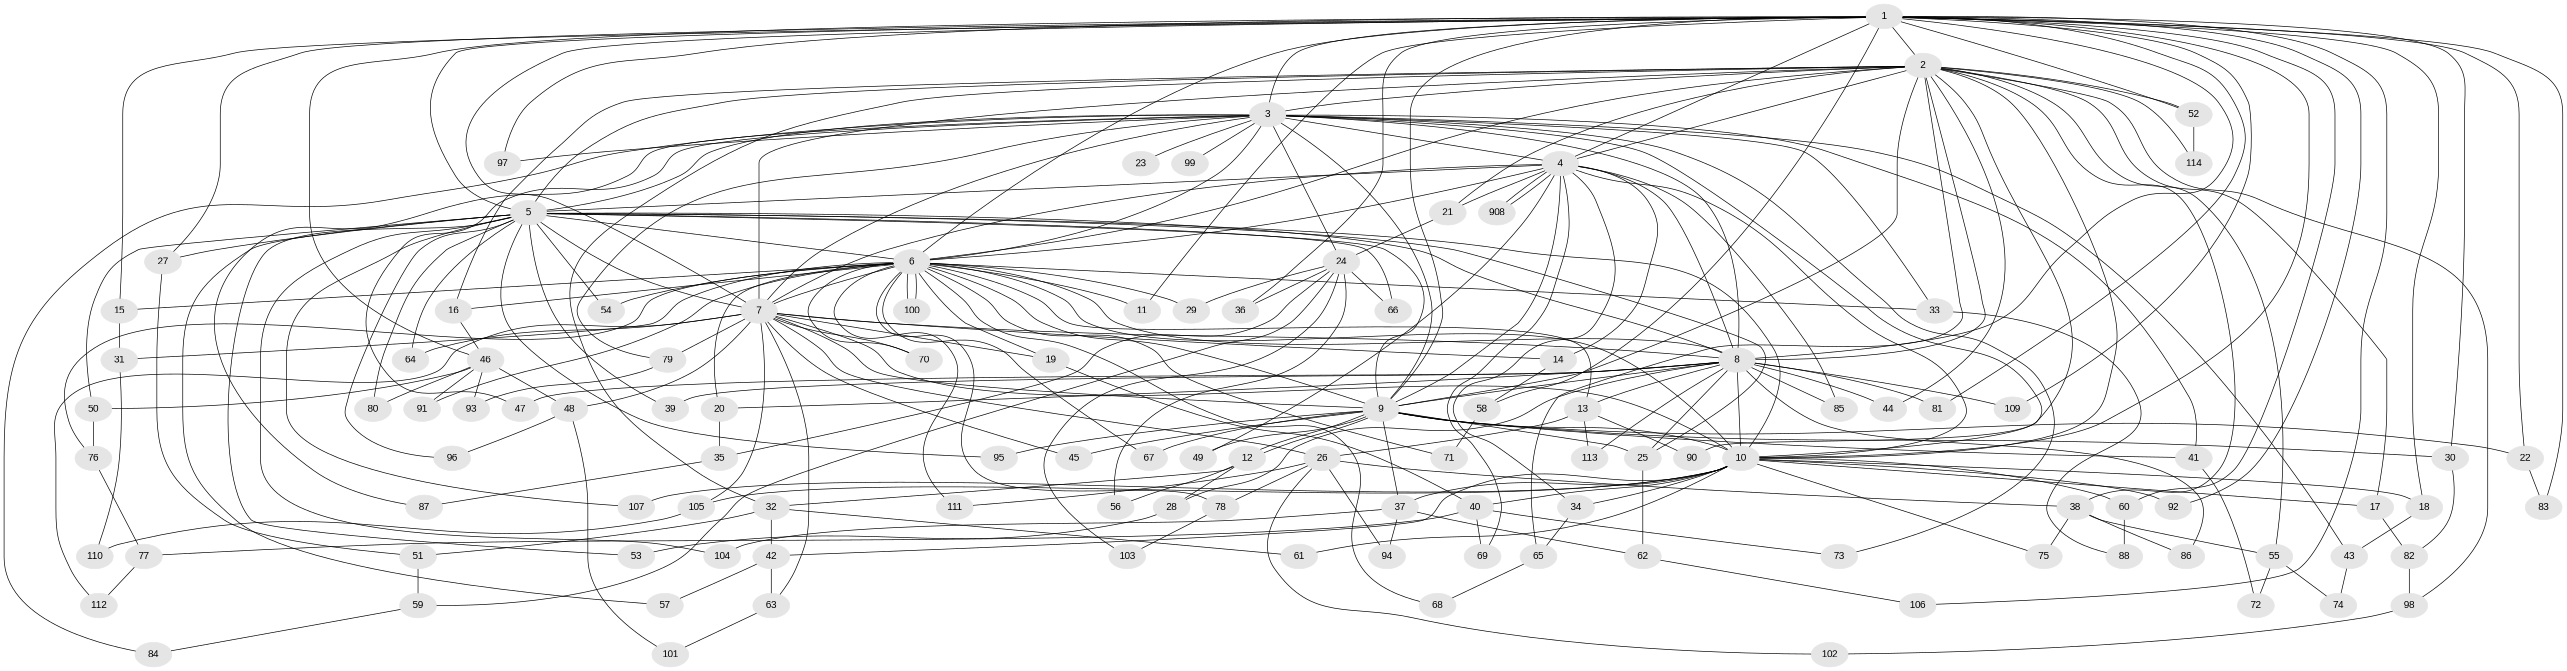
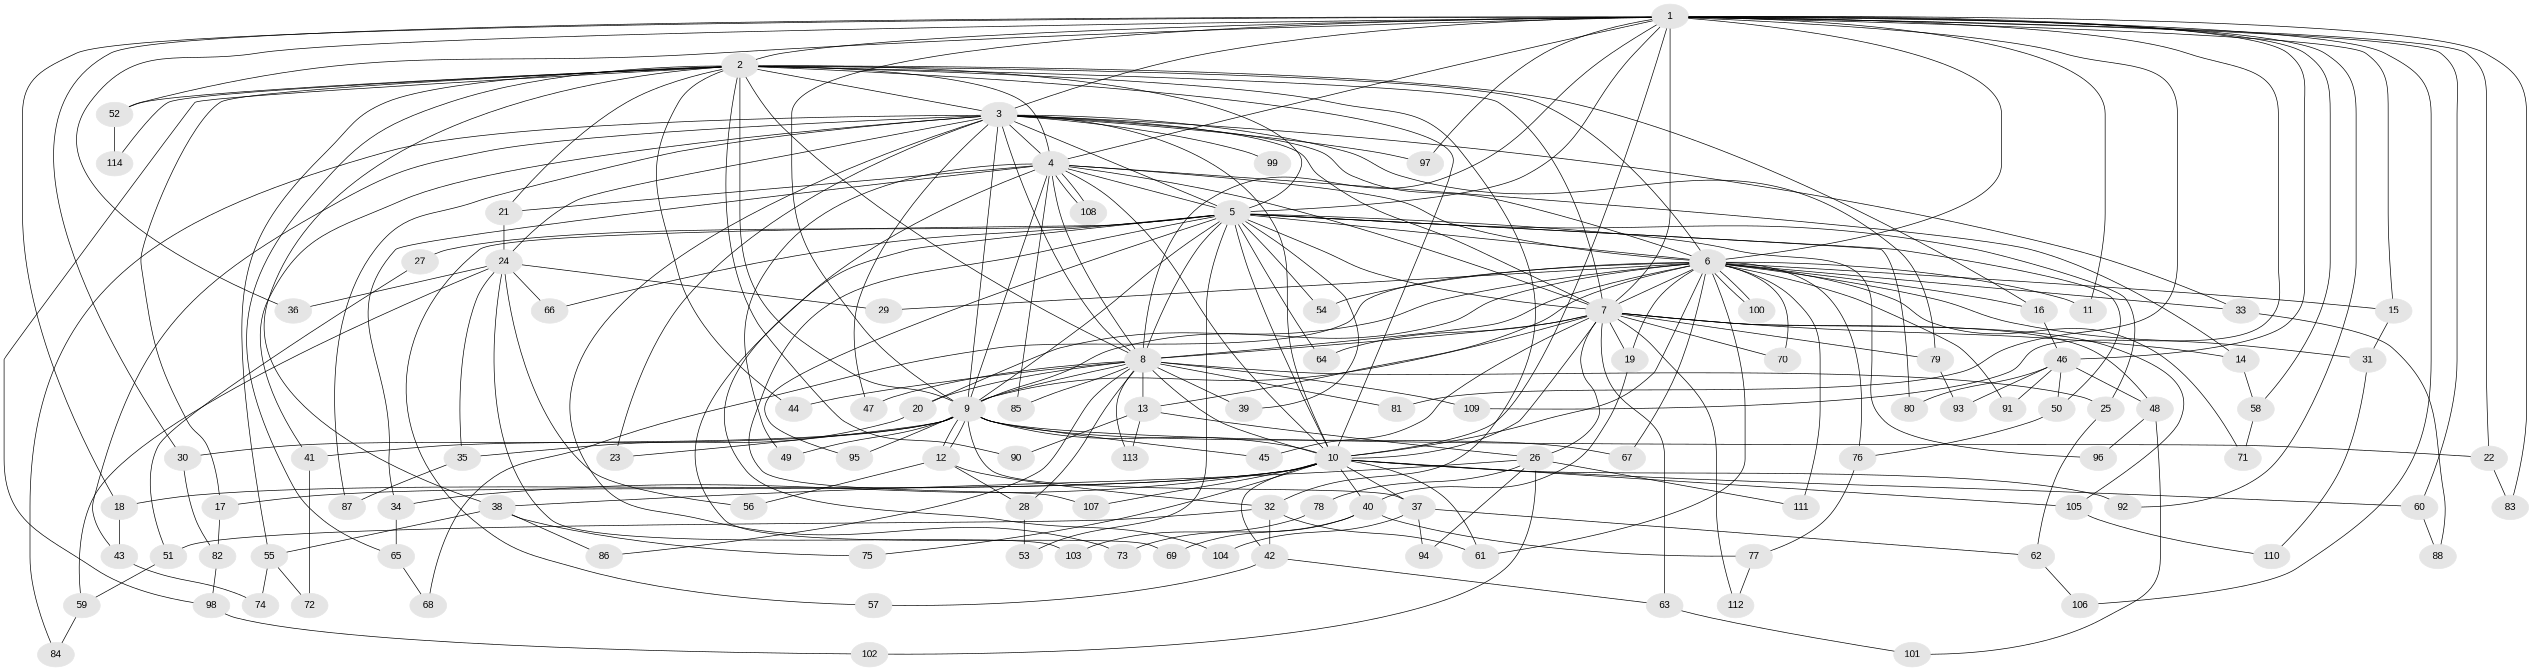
(952, 27) -> none
(1497, 213) -> (1088, 213)
(1531, 433) -> (722, 448)
(964, 452) -> (1710, 497)
